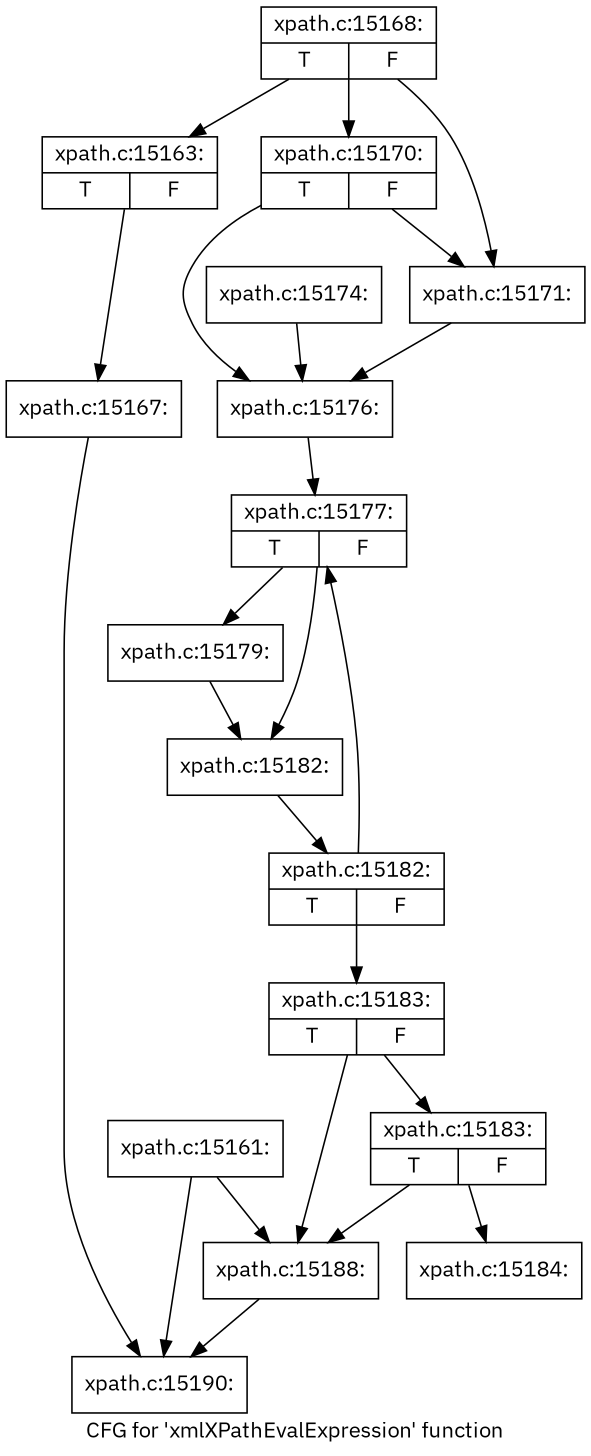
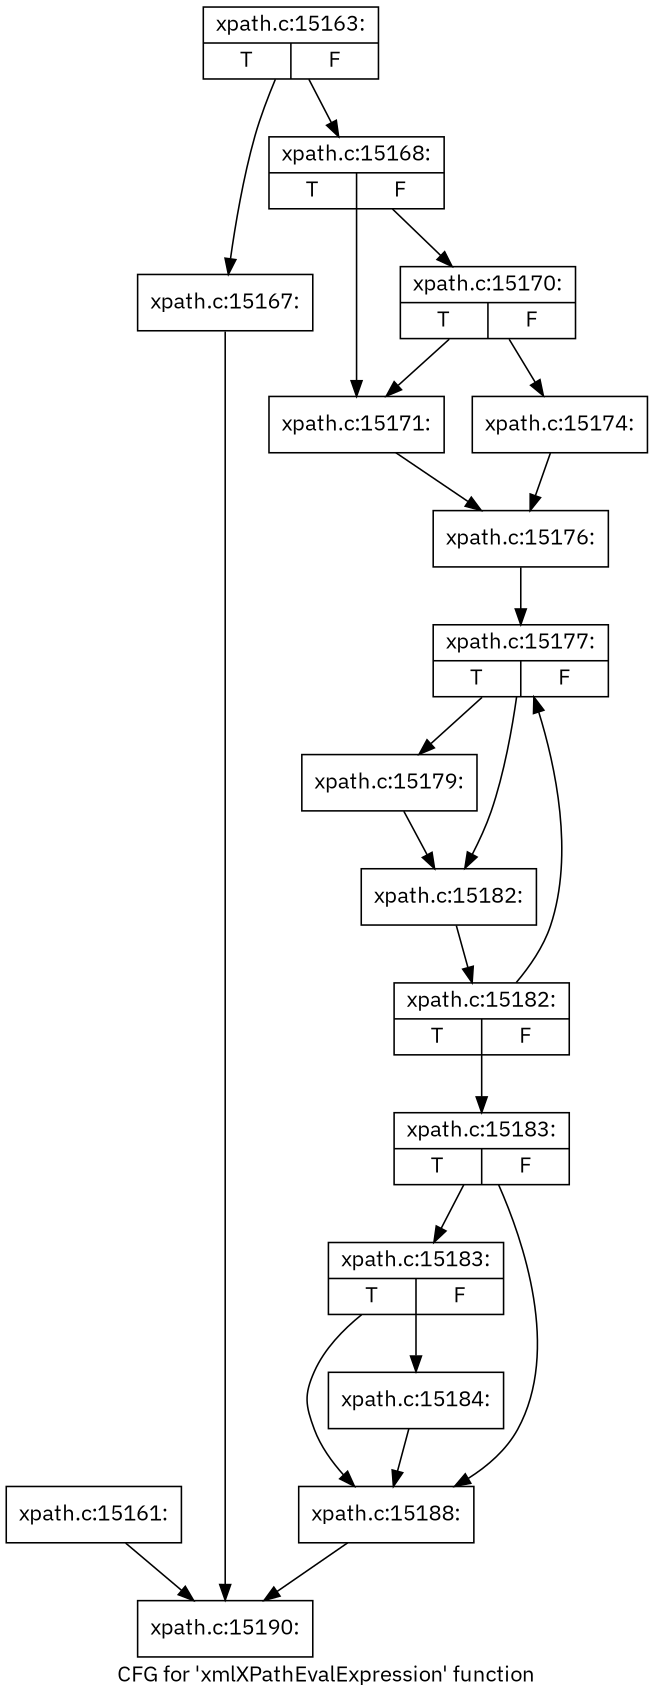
(246, 104) -> (320, 101)
(185, 281) -> (522, 361)
(238, 1203) -> (403, 1450)
